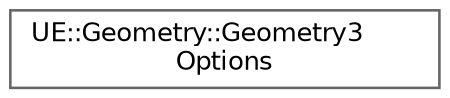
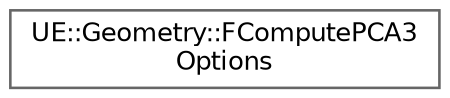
(225, 49) -> (225, 49)
